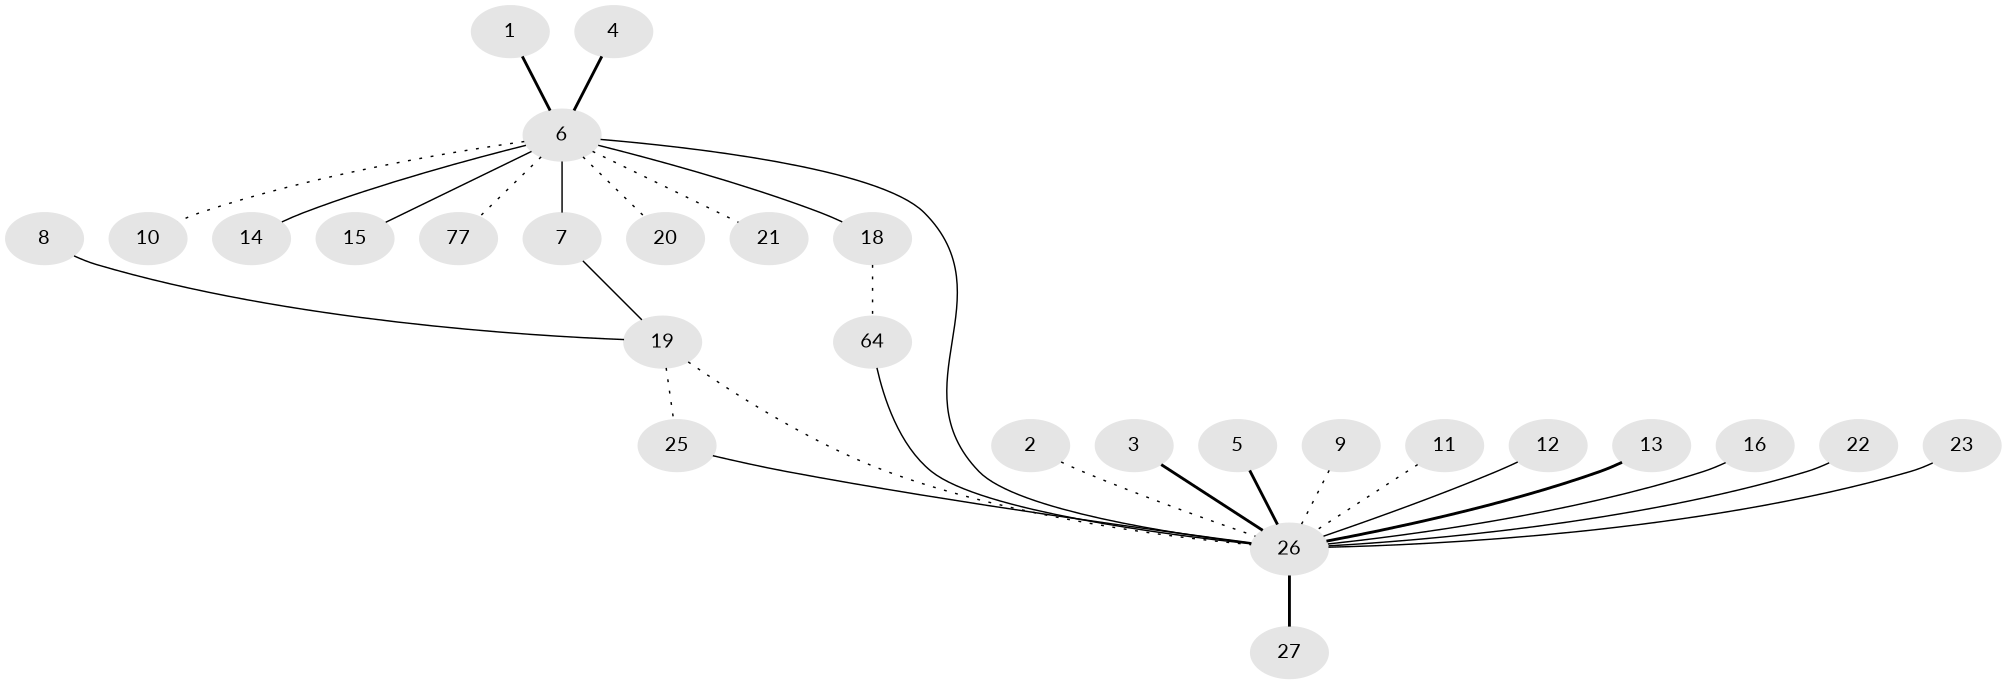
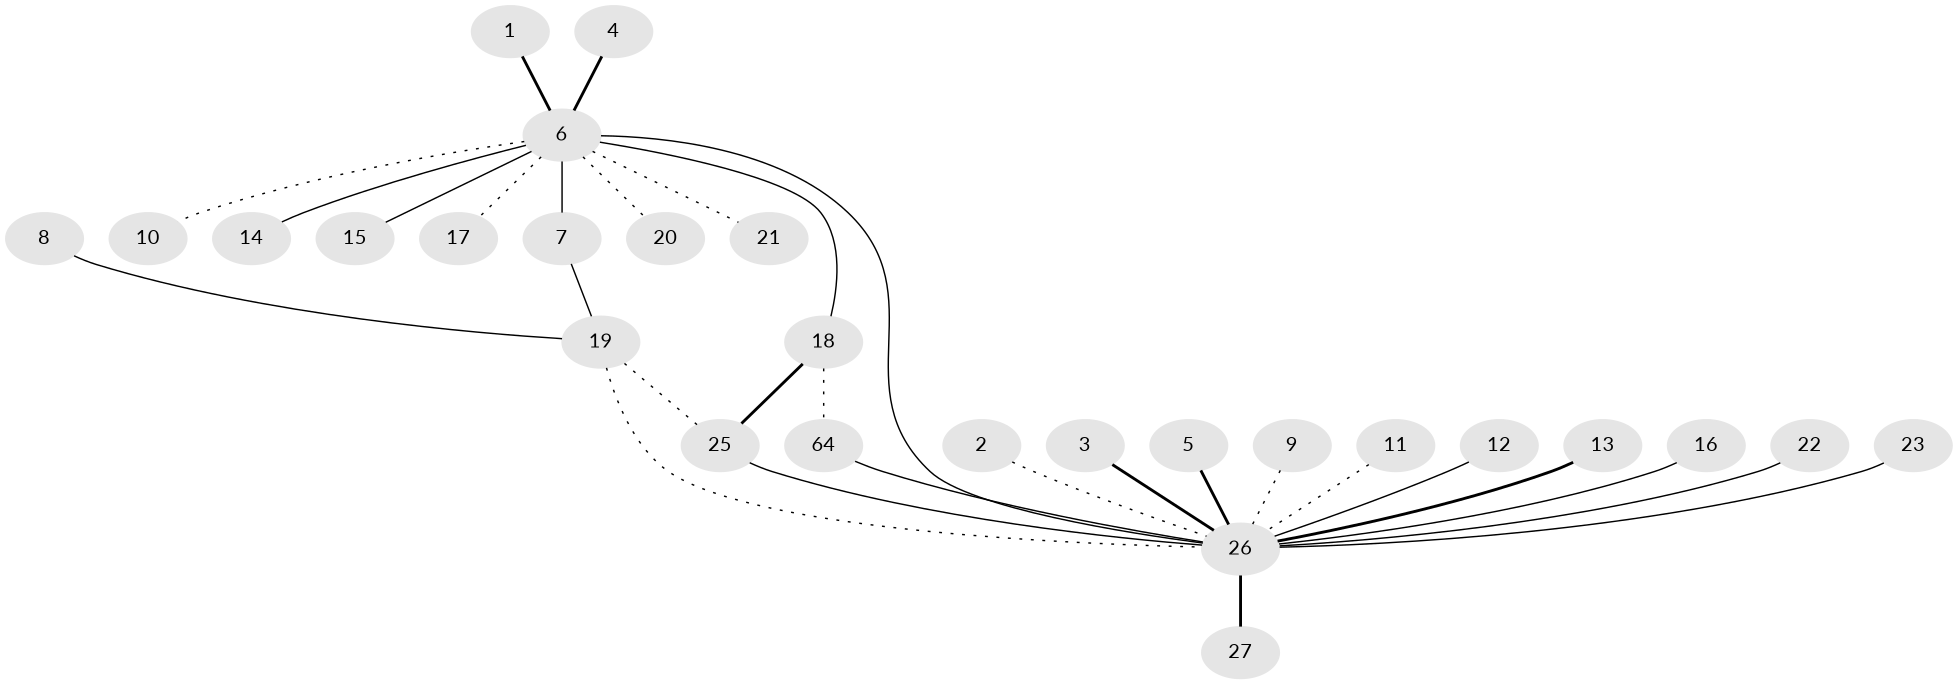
(459, 239) -> (459, 239)
none -> (772, 394)
